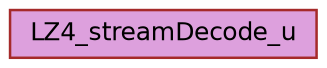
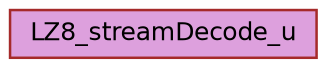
(163, 34) -> (163, 34)
